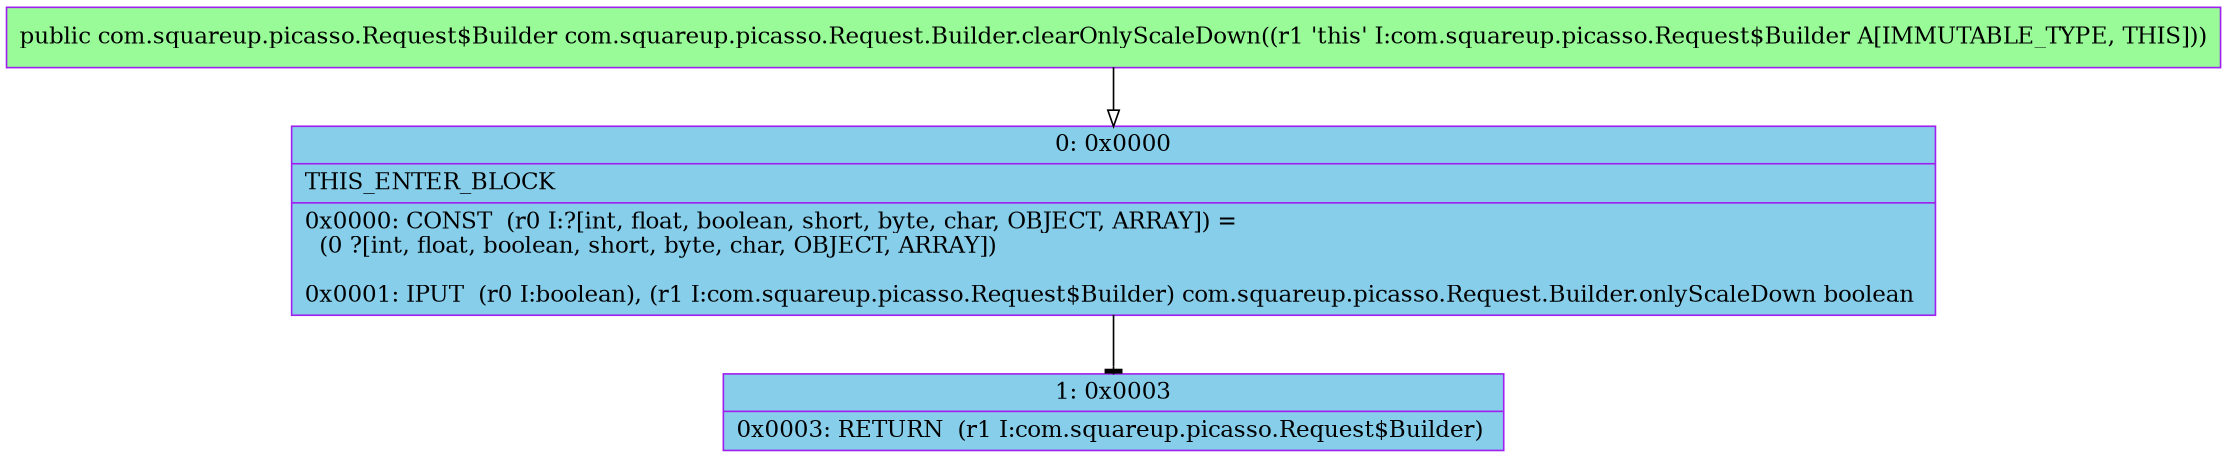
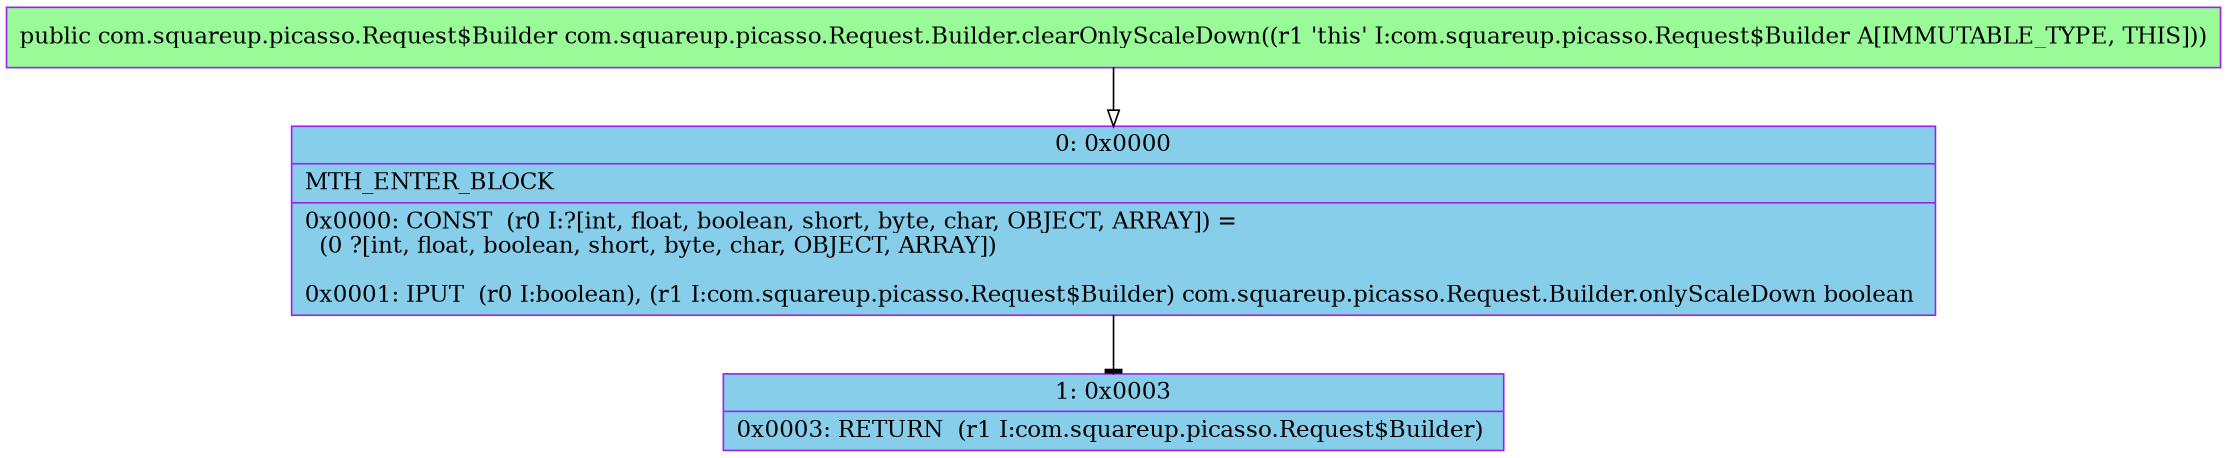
(430, 182) -> (430, 182)
